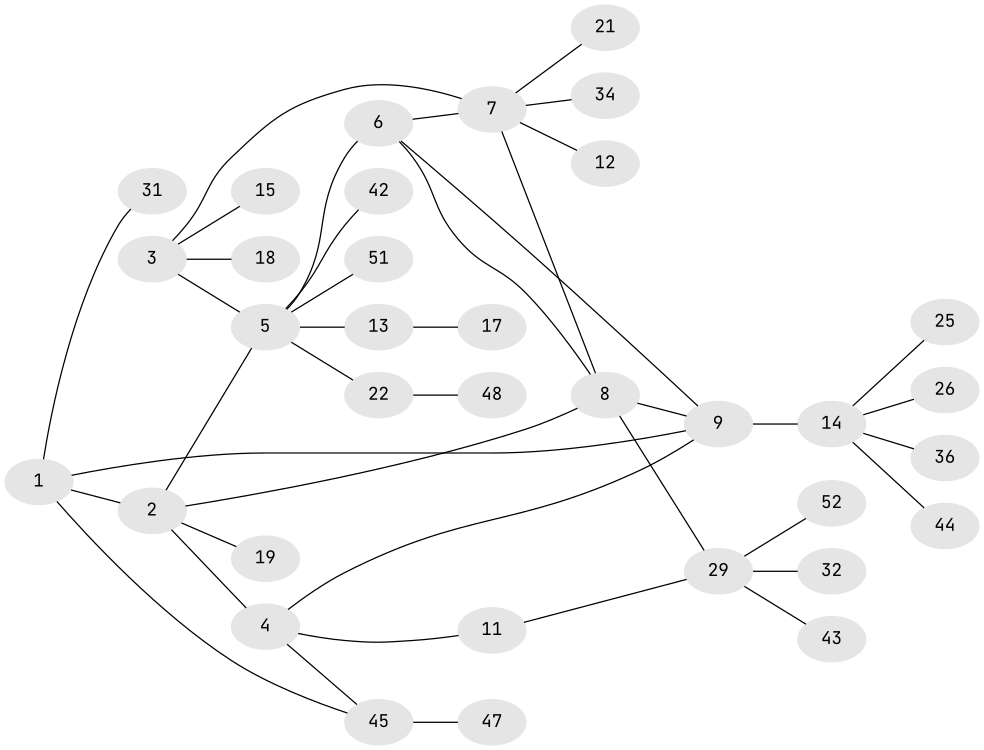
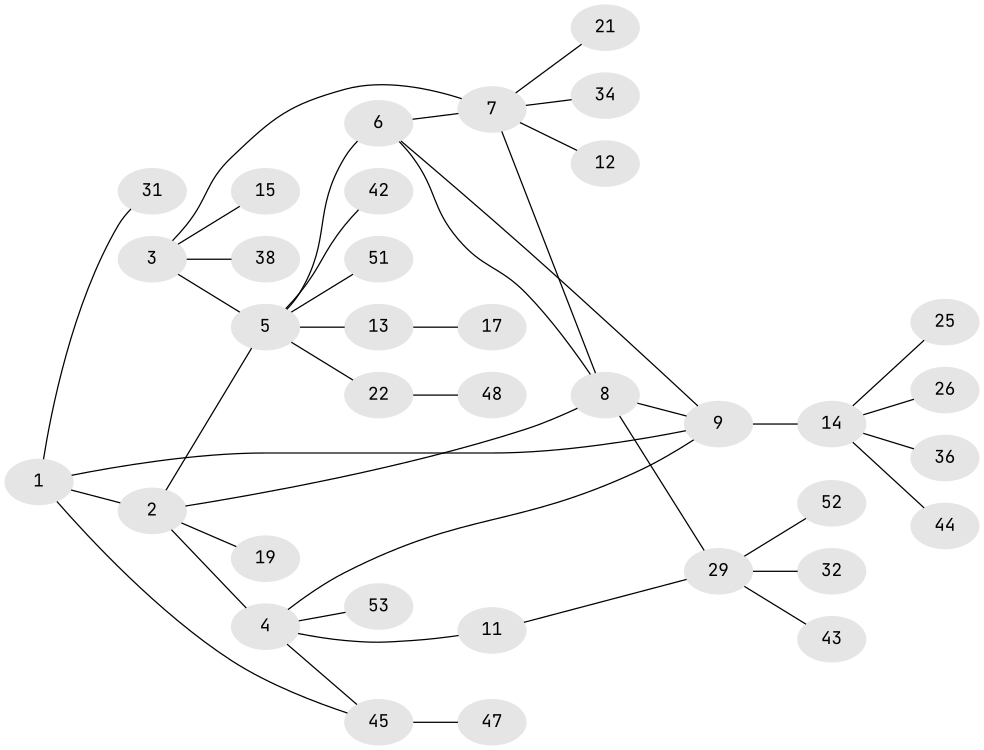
(266, 259) -> (266, 259)
none -> (379, 607)
